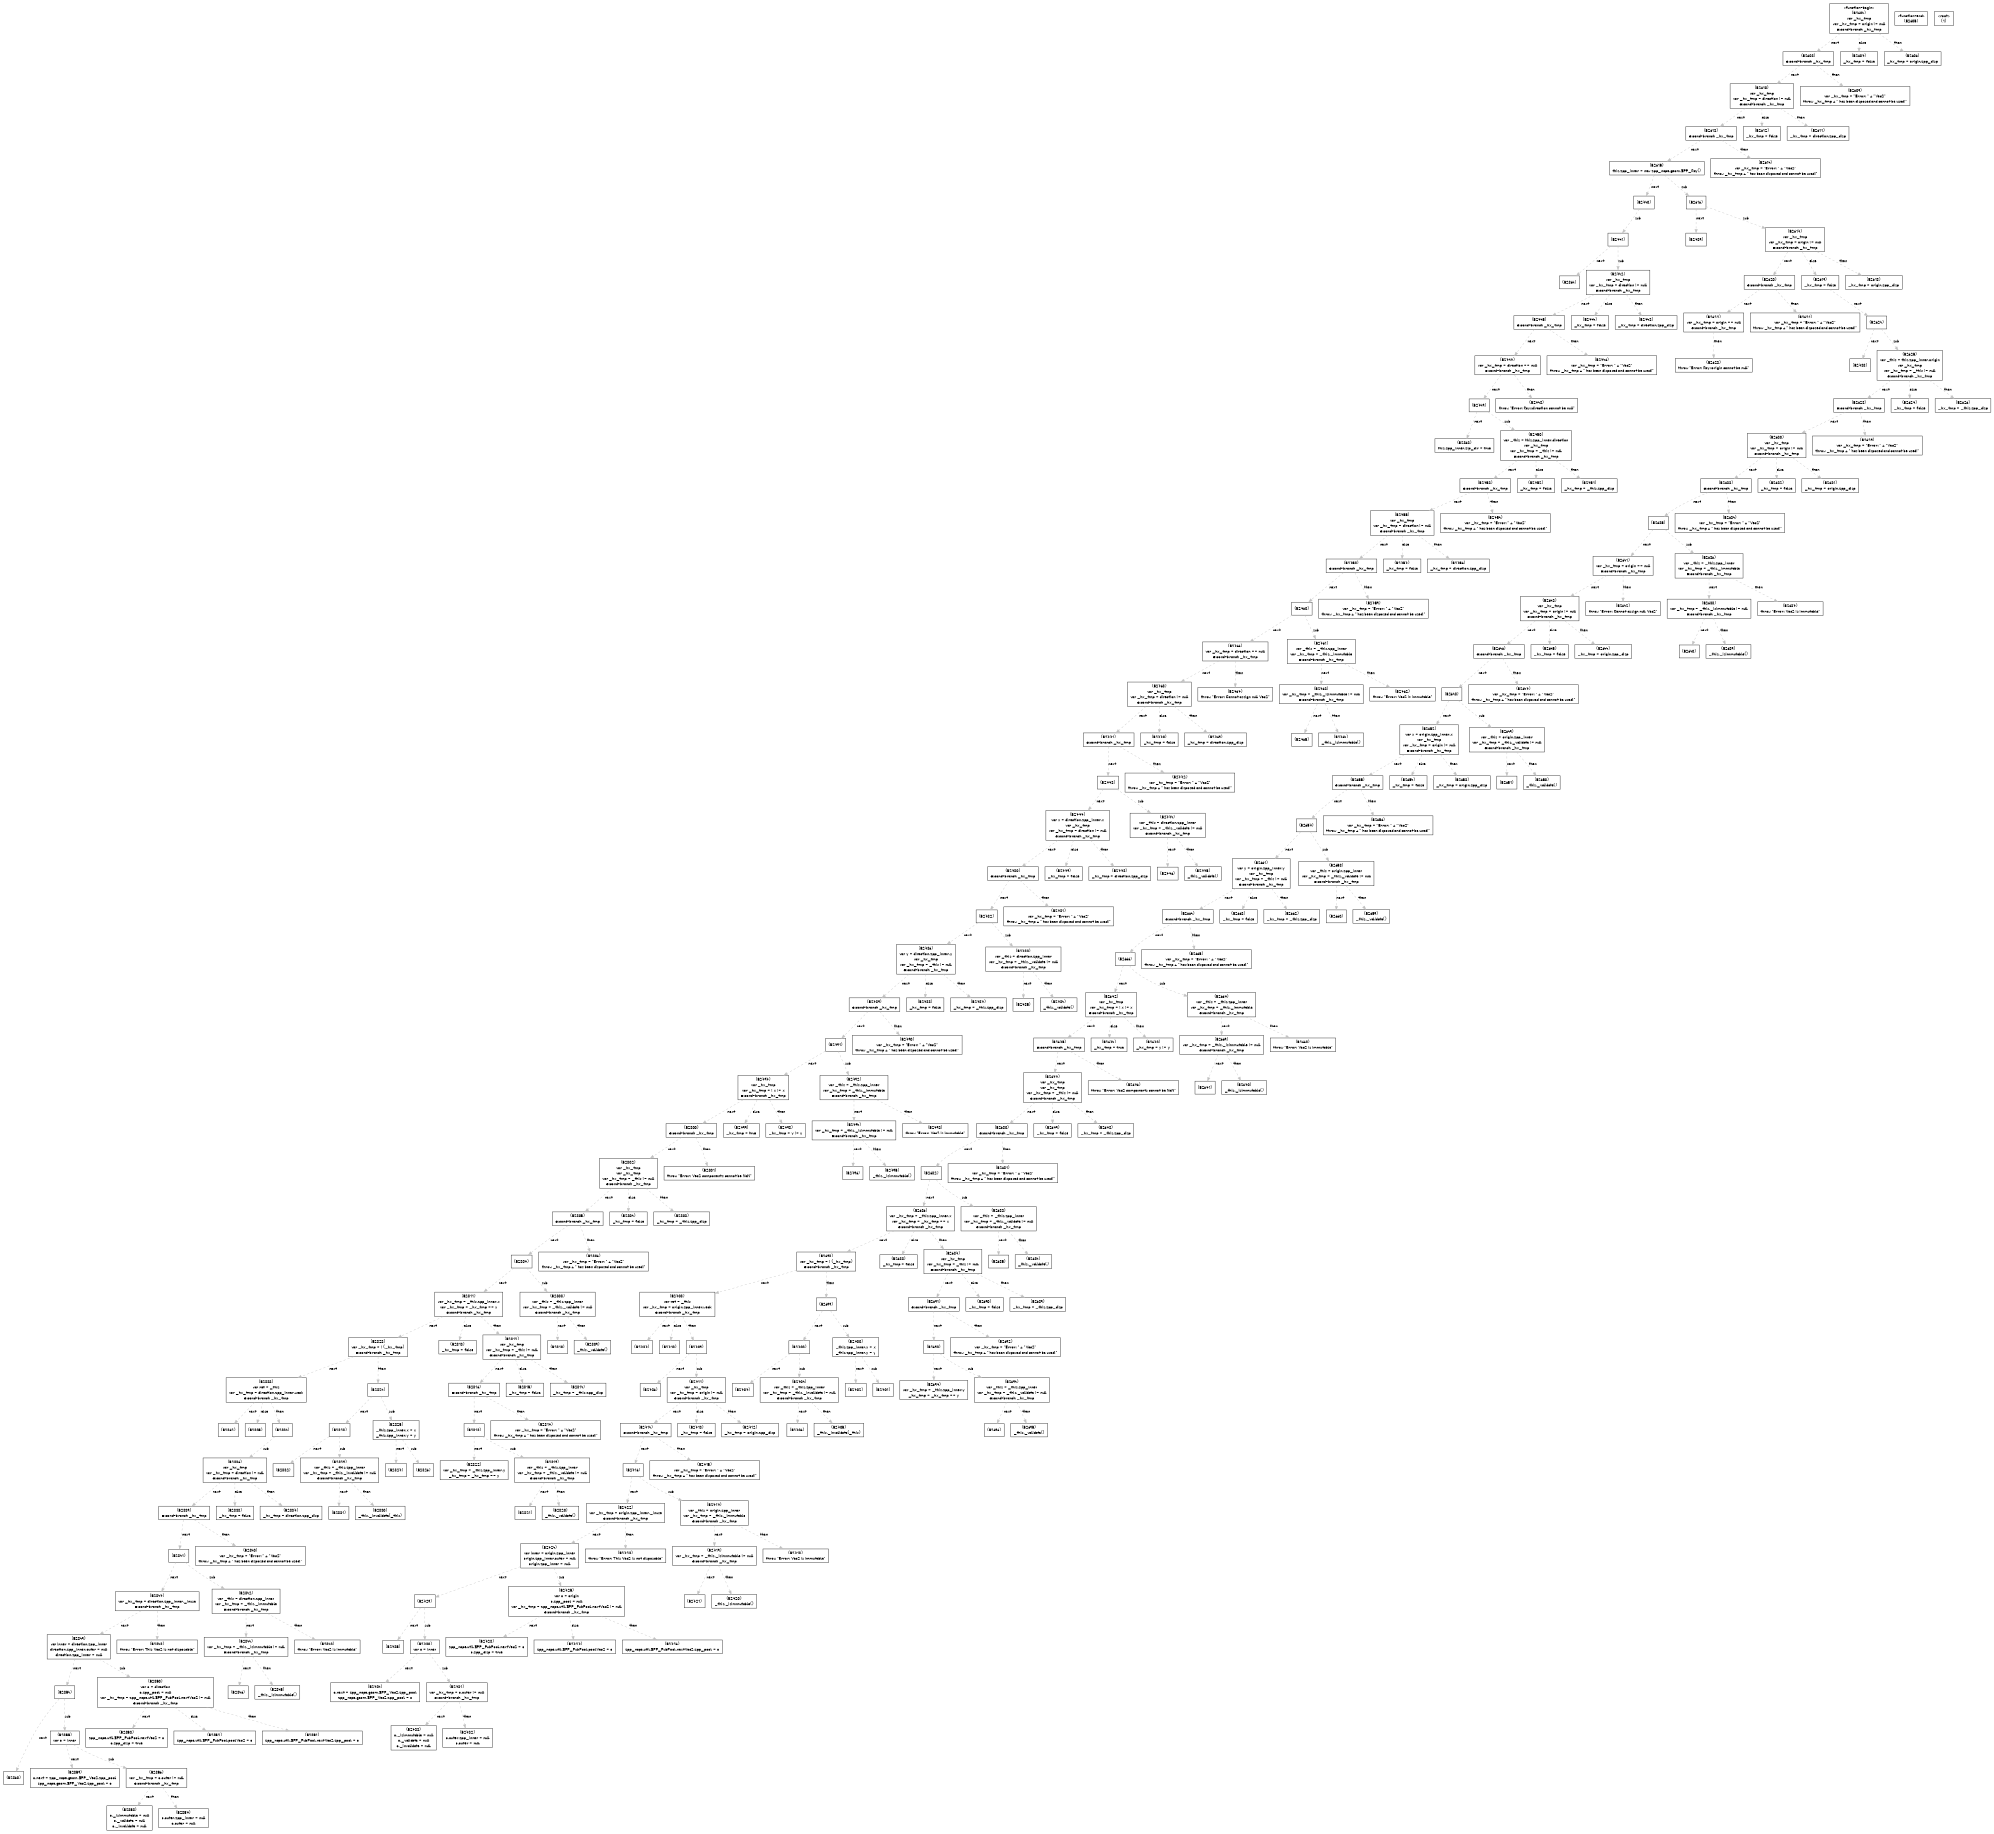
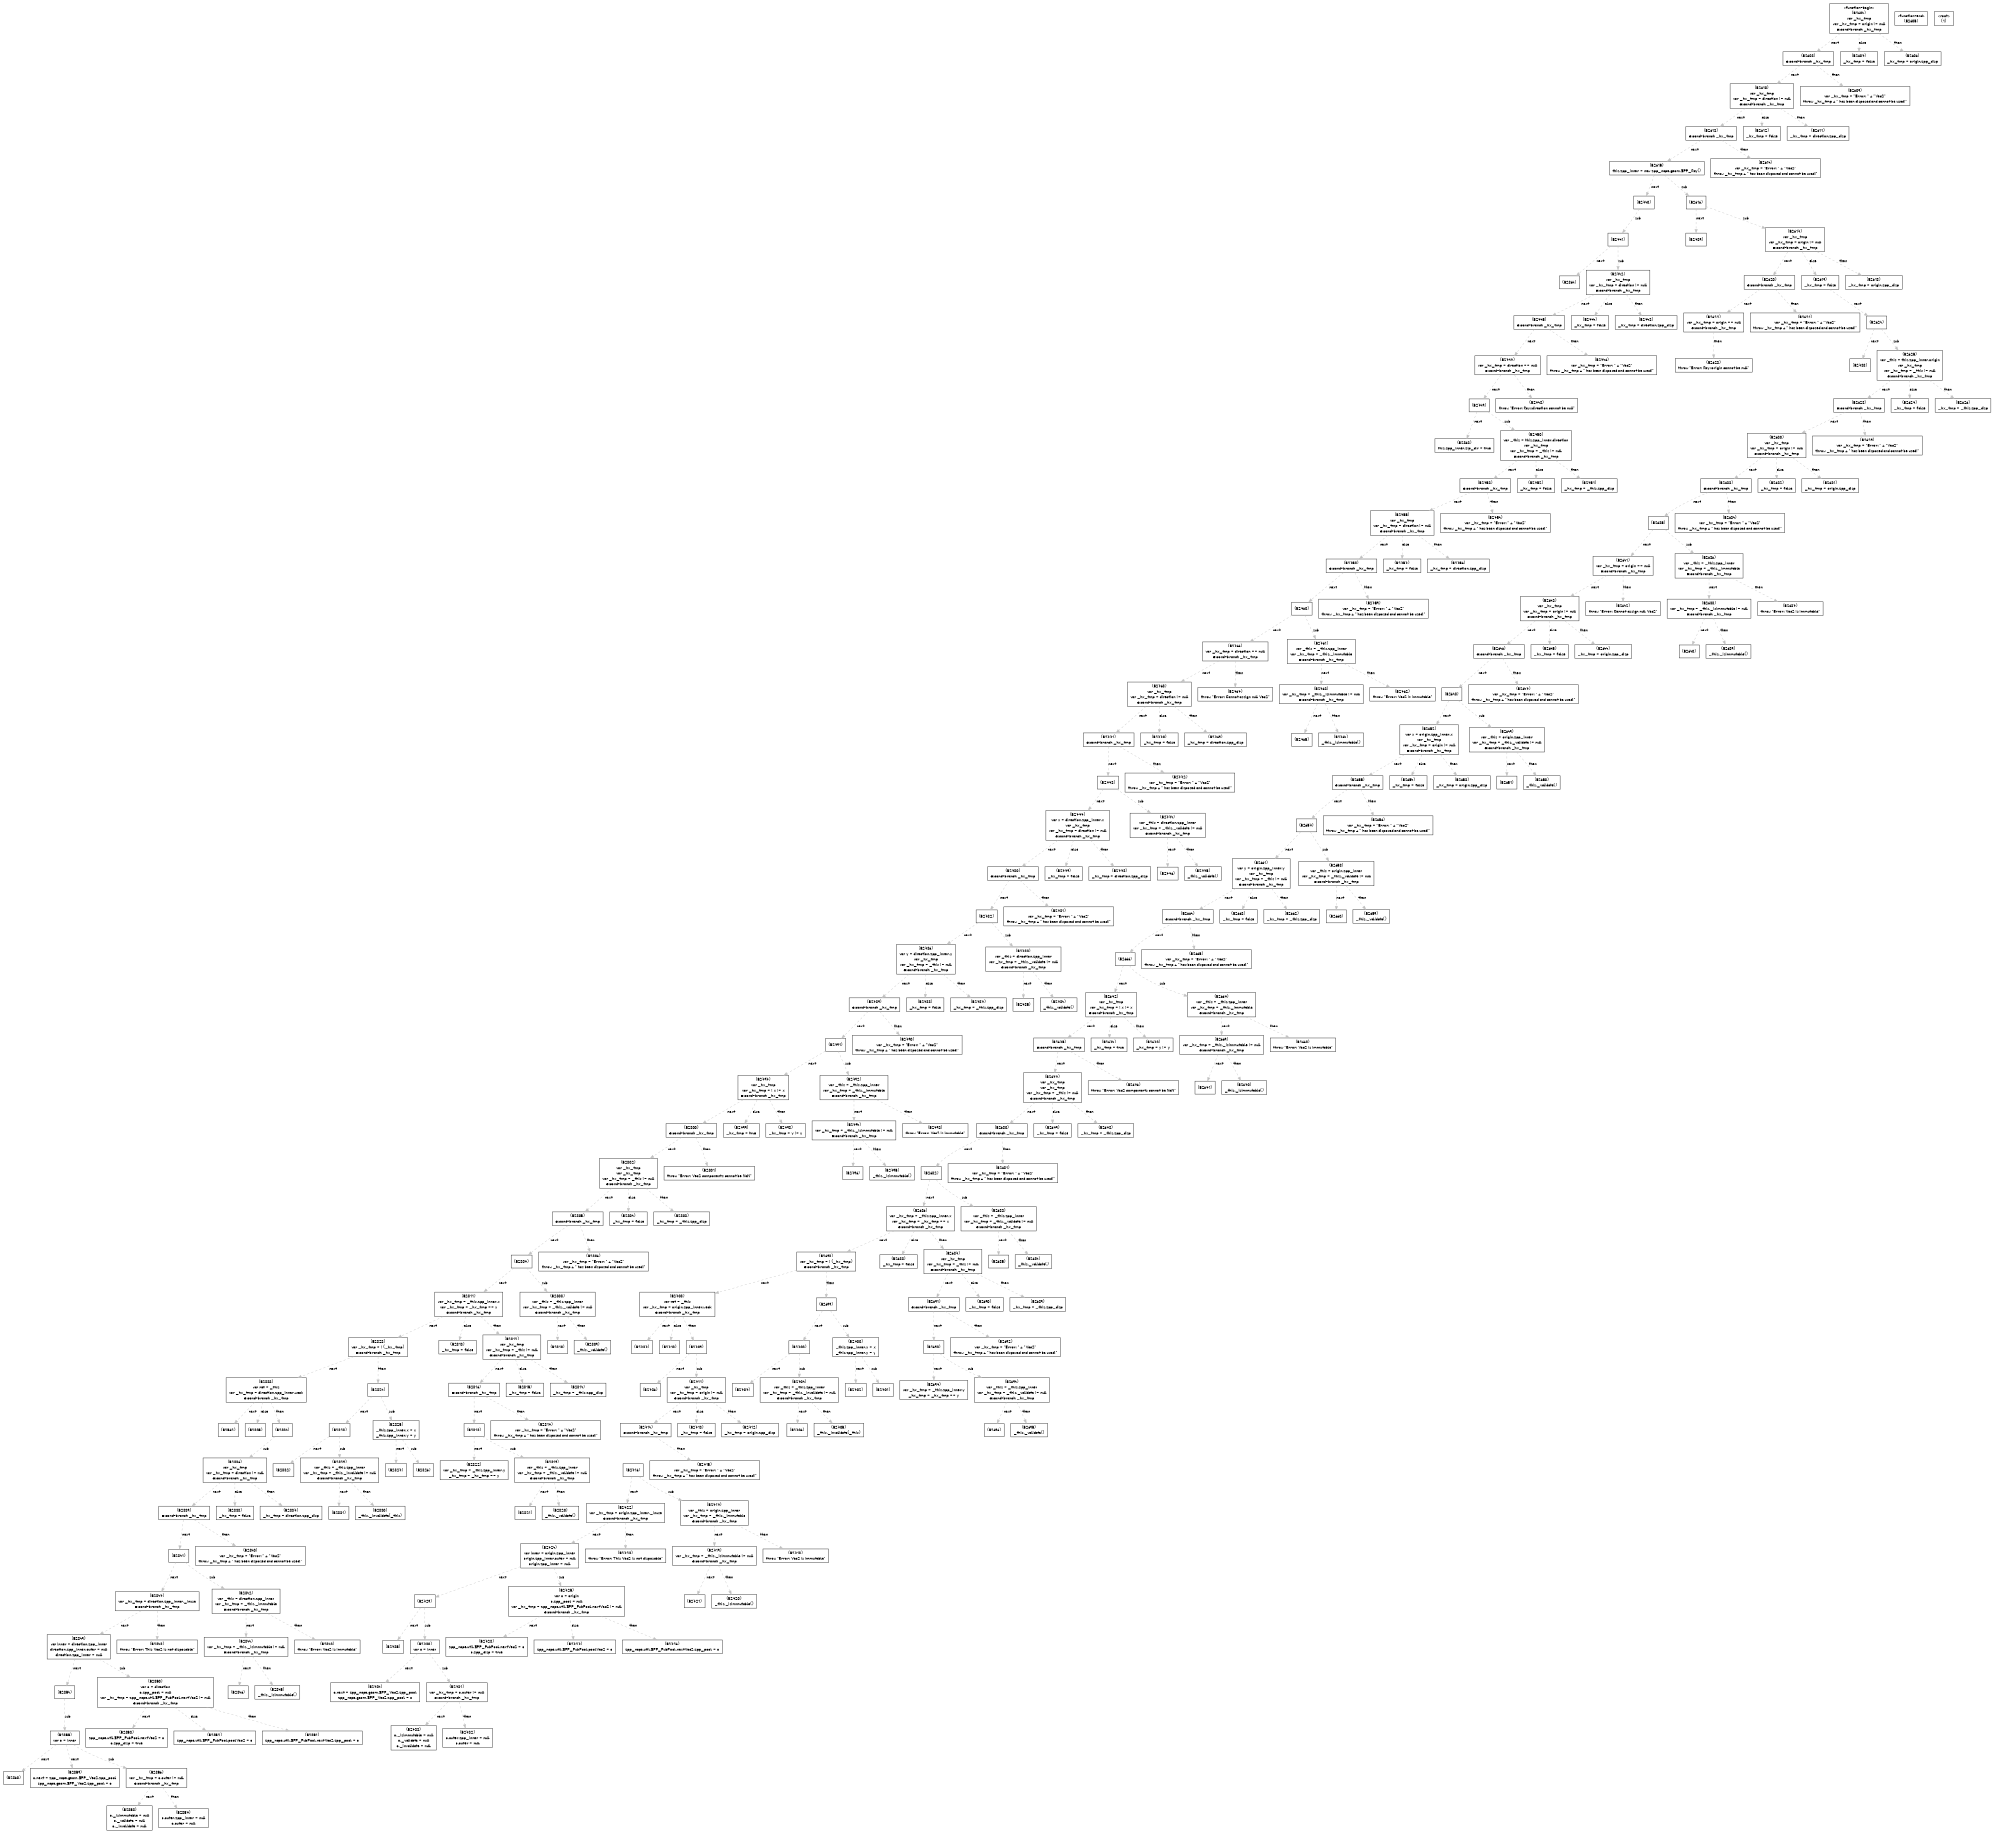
(228, 1430) -> (228, 1430)
(640, 1449) -> none
(35, 1732) -> (40, 1757)
